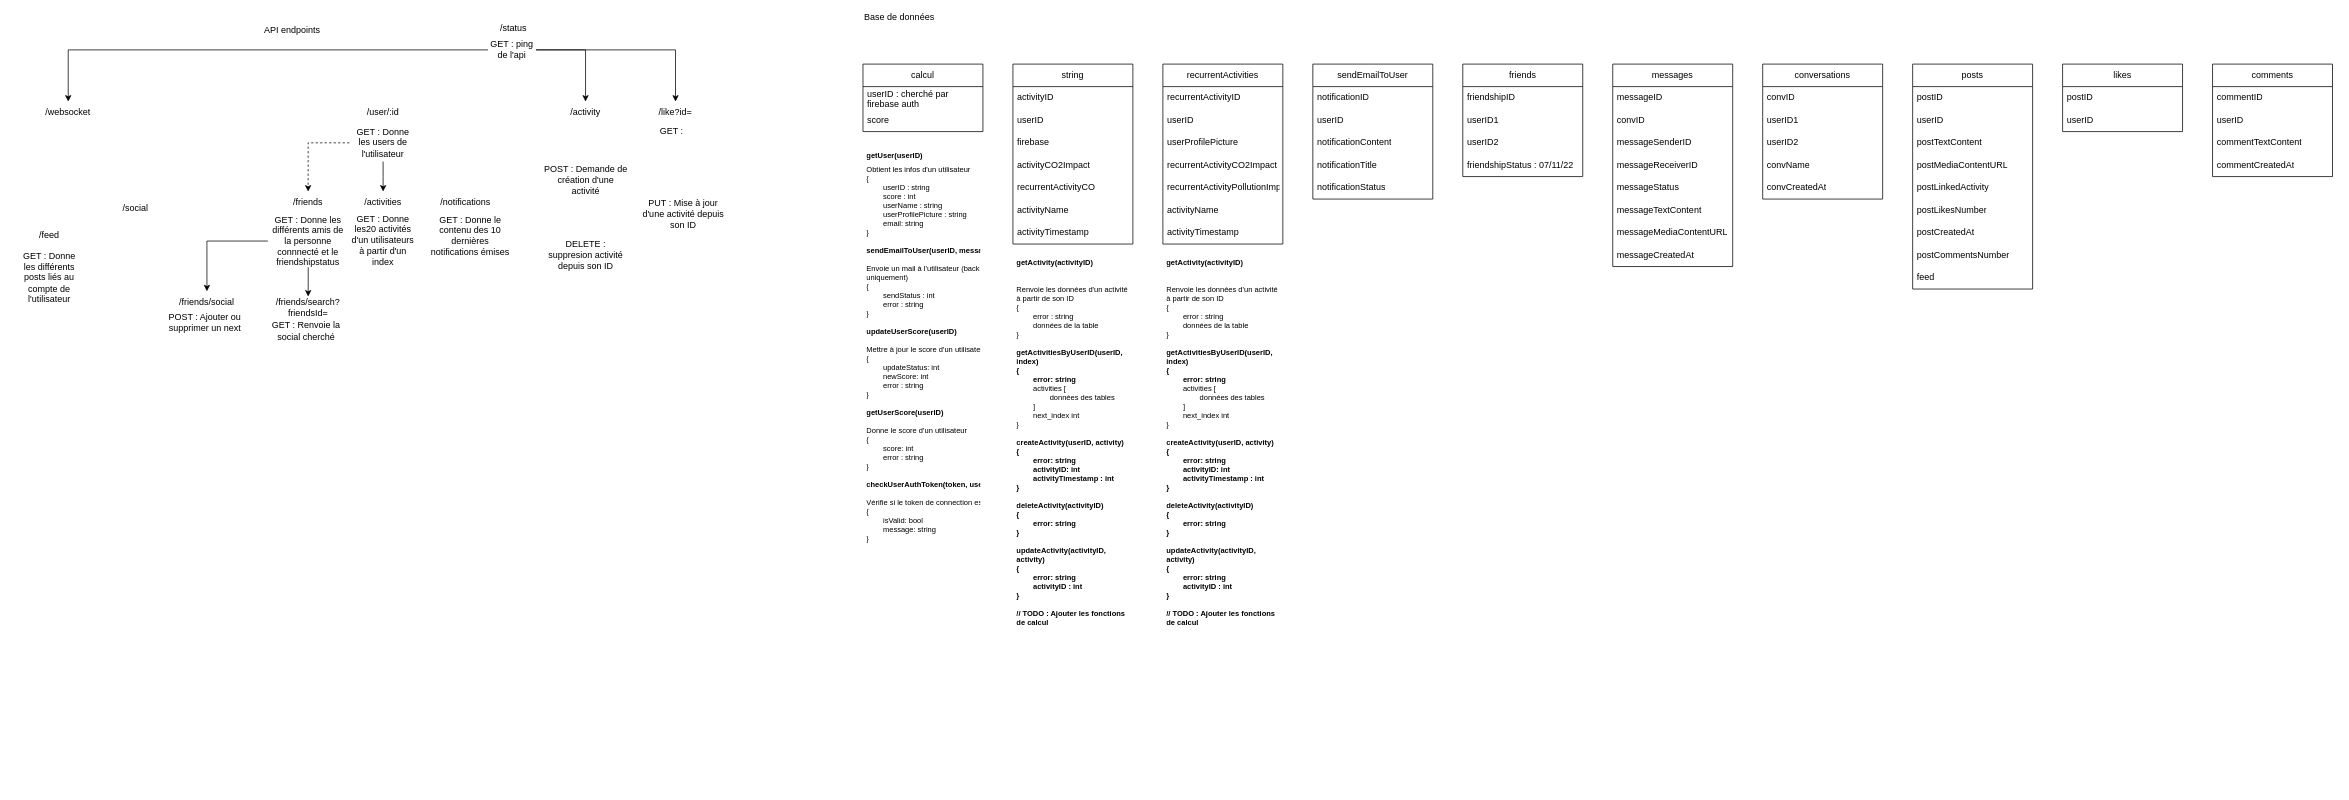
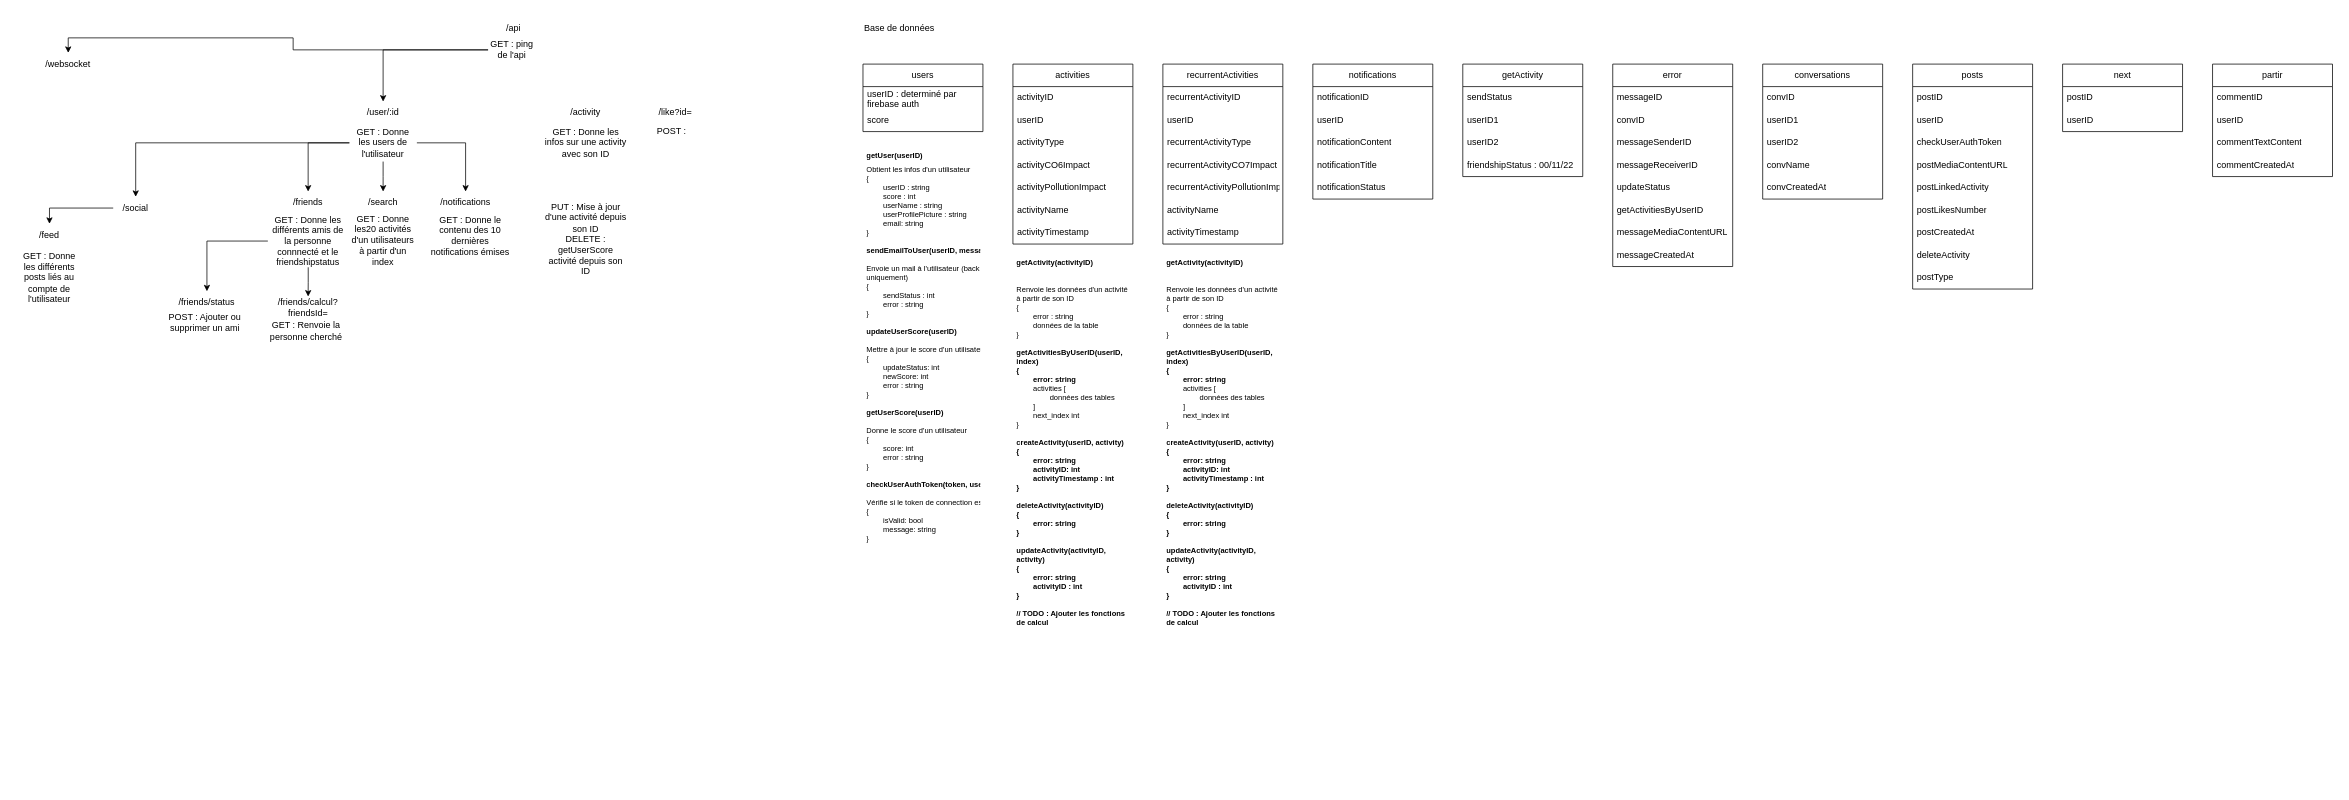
(900, 17) -> (900, 29)
(513, 29) -> (513, 29)
(292, 30) -> none
(675, 72) -> none
(585, 73) -> none
(923, 75) -> (923, 75)
(1073, 75) -> (1073, 75)
(1373, 75) -> (1373, 75)
(1523, 75) -> (1523, 75)
(1673, 75) -> (1673, 75)
(2123, 75) -> (2123, 75)
(2273, 75) -> (2273, 75)
none -> (383, 95)
(924, 98) -> (924, 98)
(1495, 98) -> (1493, 98)
(68, 113) -> (68, 64)
(672, 132) -> (672, 132)
none -> (585, 143)
(1036, 143) -> (1045, 143)
(1209, 143) -> (1218, 143)
(1955, 143) -> (1963, 143)
none -> (465, 163)
(308, 165) -> (308, 165)
(1058, 165) -> (1058, 165)
(1224, 165) -> (1224, 165)
(1524, 165) -> (1524, 165)
none -> (135, 166)
(585, 180) -> none
(1063, 188) -> (1069, 188)
(1650, 188) -> (1648, 188)
(383, 203) -> (383, 203)
(1663, 210) -> (1667, 210)
none -> (49, 213)
(683, 214) -> (585, 218)
(586, 255) -> (586, 255)
(1963, 255) -> (1949, 255)
(1927, 278) -> (1938, 278)
(207, 303) -> (207, 303)
(308, 308) -> (308, 308)
(205, 323) -> (205, 323)
(306, 331) -> (306, 331)
